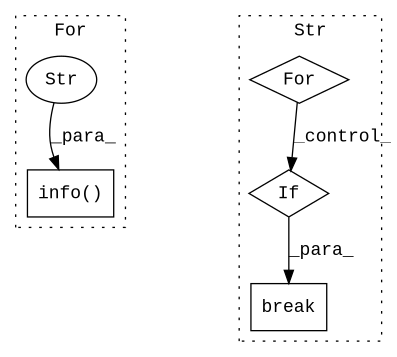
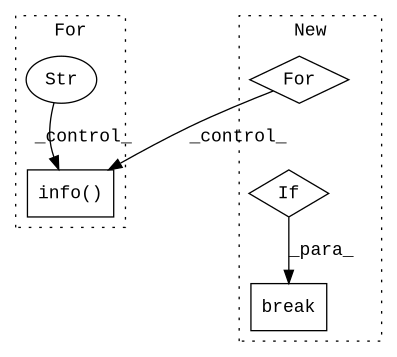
(310, 31) -> (310, 31)
(295, 130) -> (195, 124)
(84, 137) -> (84, 137)
